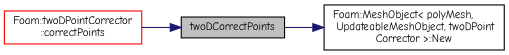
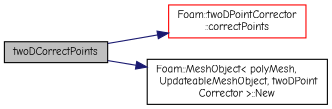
(156, 27) -> (133, 39)
